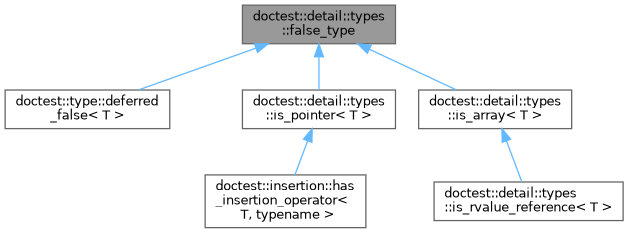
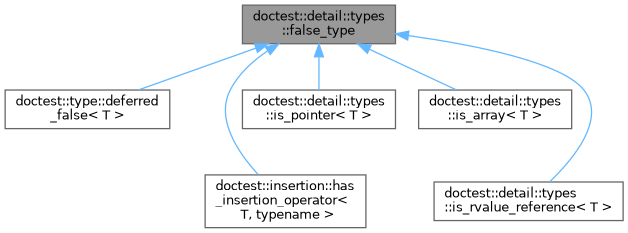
(301, 158) -> (226, 109)
(514, 161) -> (551, 69)
